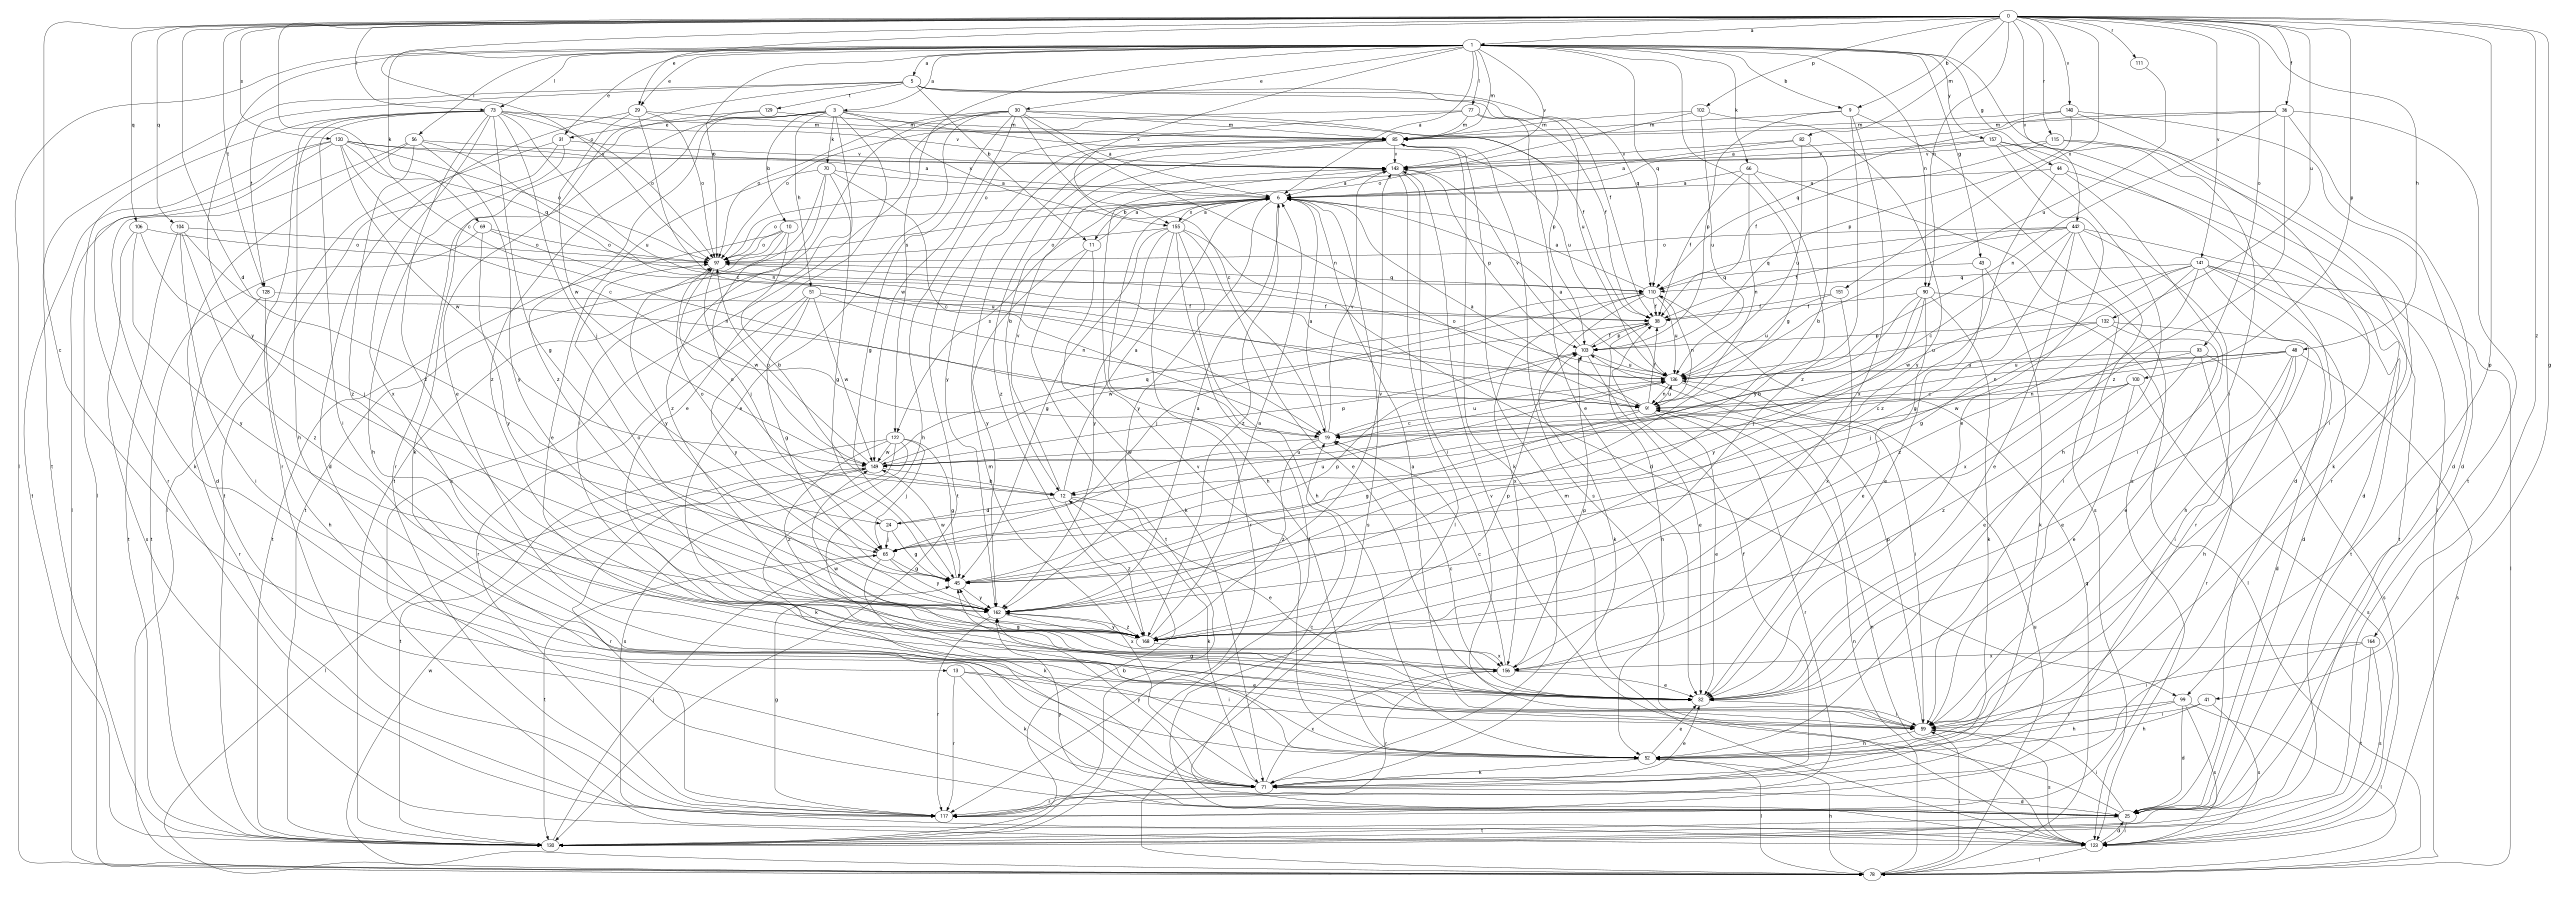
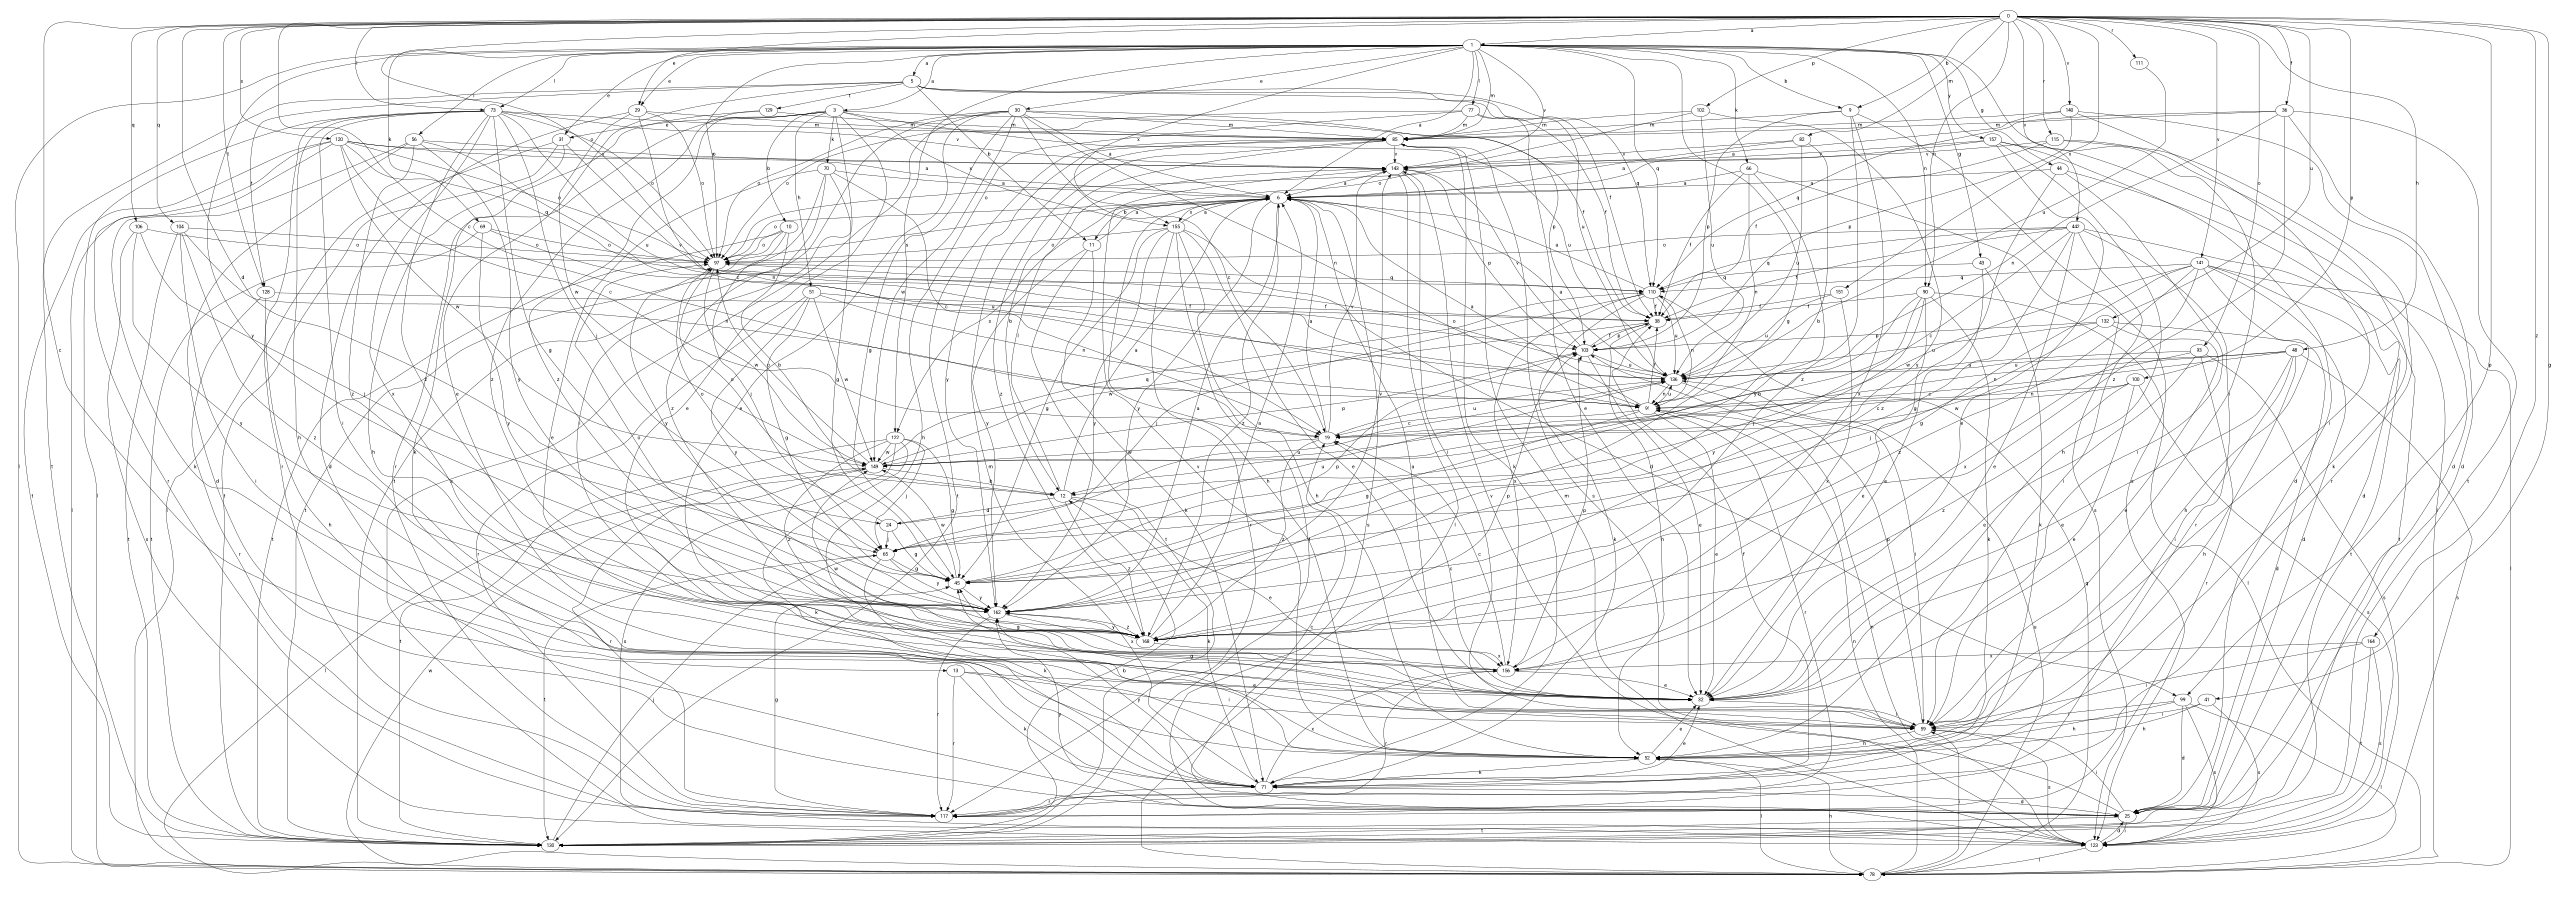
(956, 160) -> (1048, 285)
(1018, 336) -> (1018, 336)
